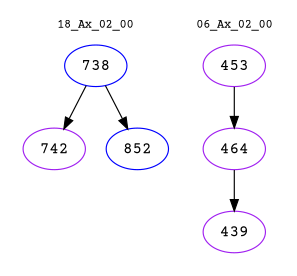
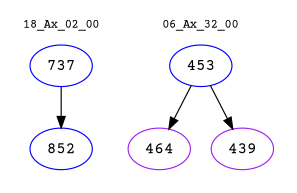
(235, 25) -> (201, 25)
(96, 66) -> (61, 66)
(234, 66) -> (201, 66)
(54, 149) -> none
(234, 185) -> (219, 102)
